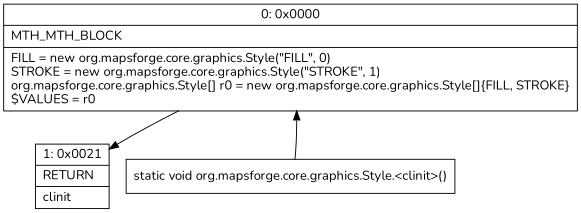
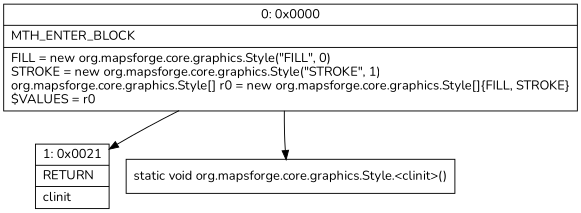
(67, 36) -> (74, 36)
(296, 140) -> (284, 131)
